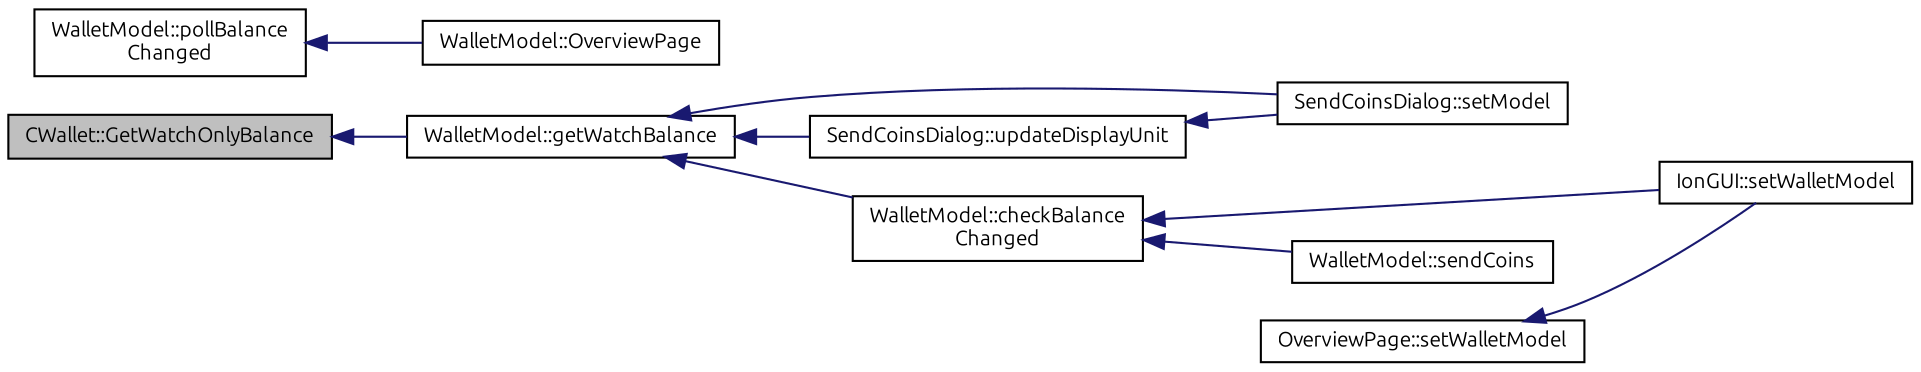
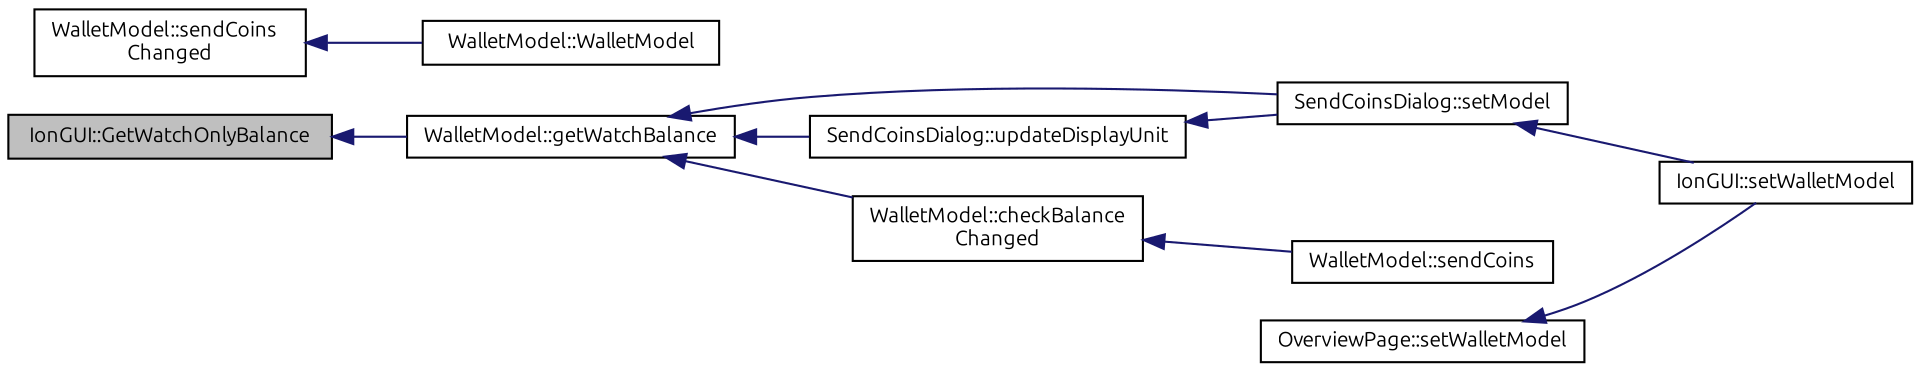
(170, 43) -> (170, 43)
(571, 43) -> (571, 43)
(170, 137) -> (170, 137)
(1412, 204) -> (1615, 145)
